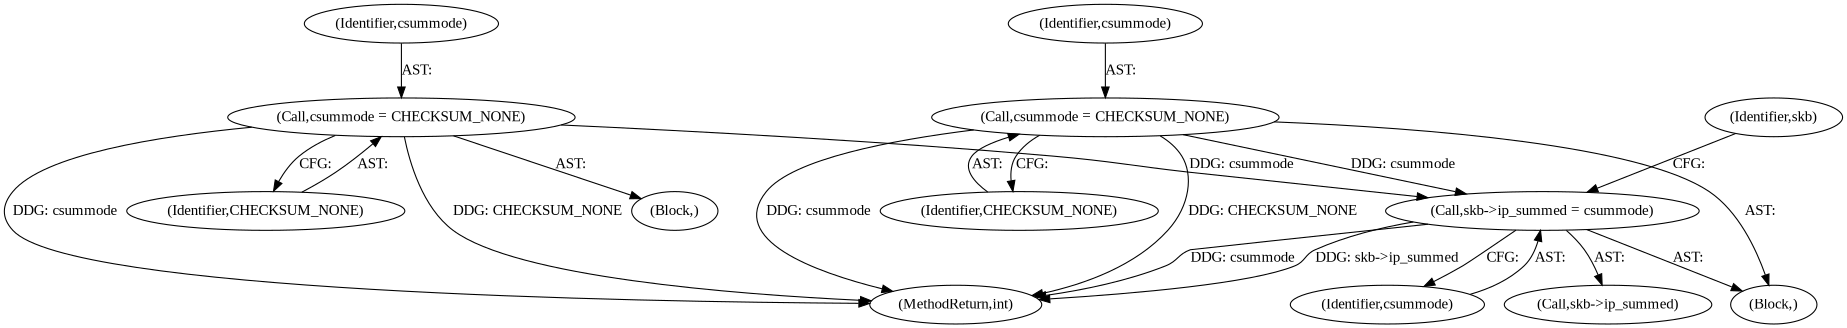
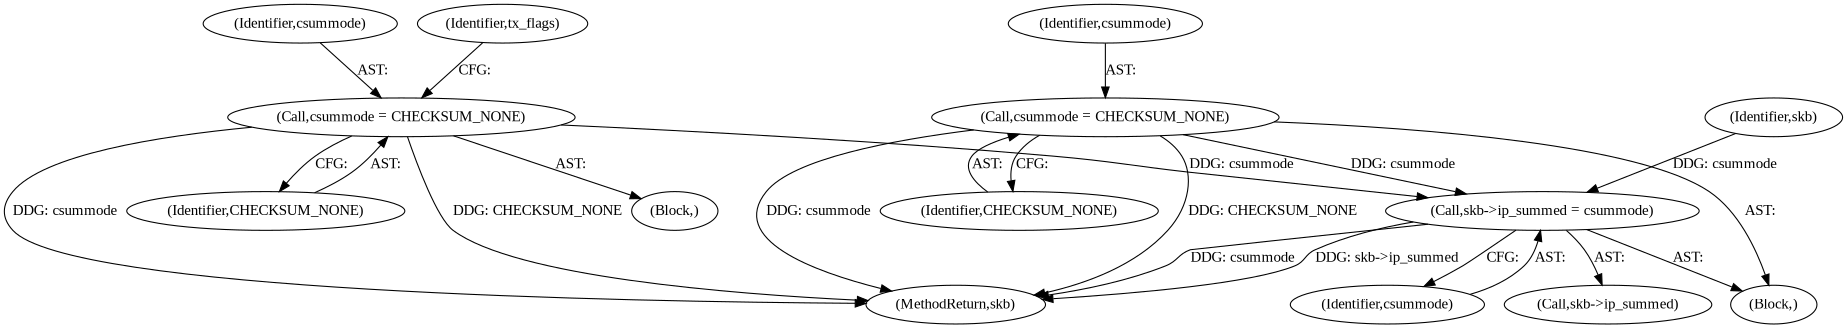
none -> (503, 24)
(1691, 164) -> (1725, 164)
(956, 305) -> (956, 305)
